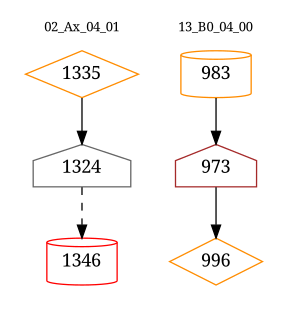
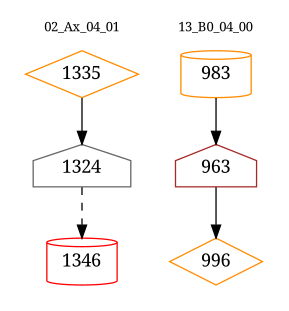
(216, 168) -> (216, 168)
